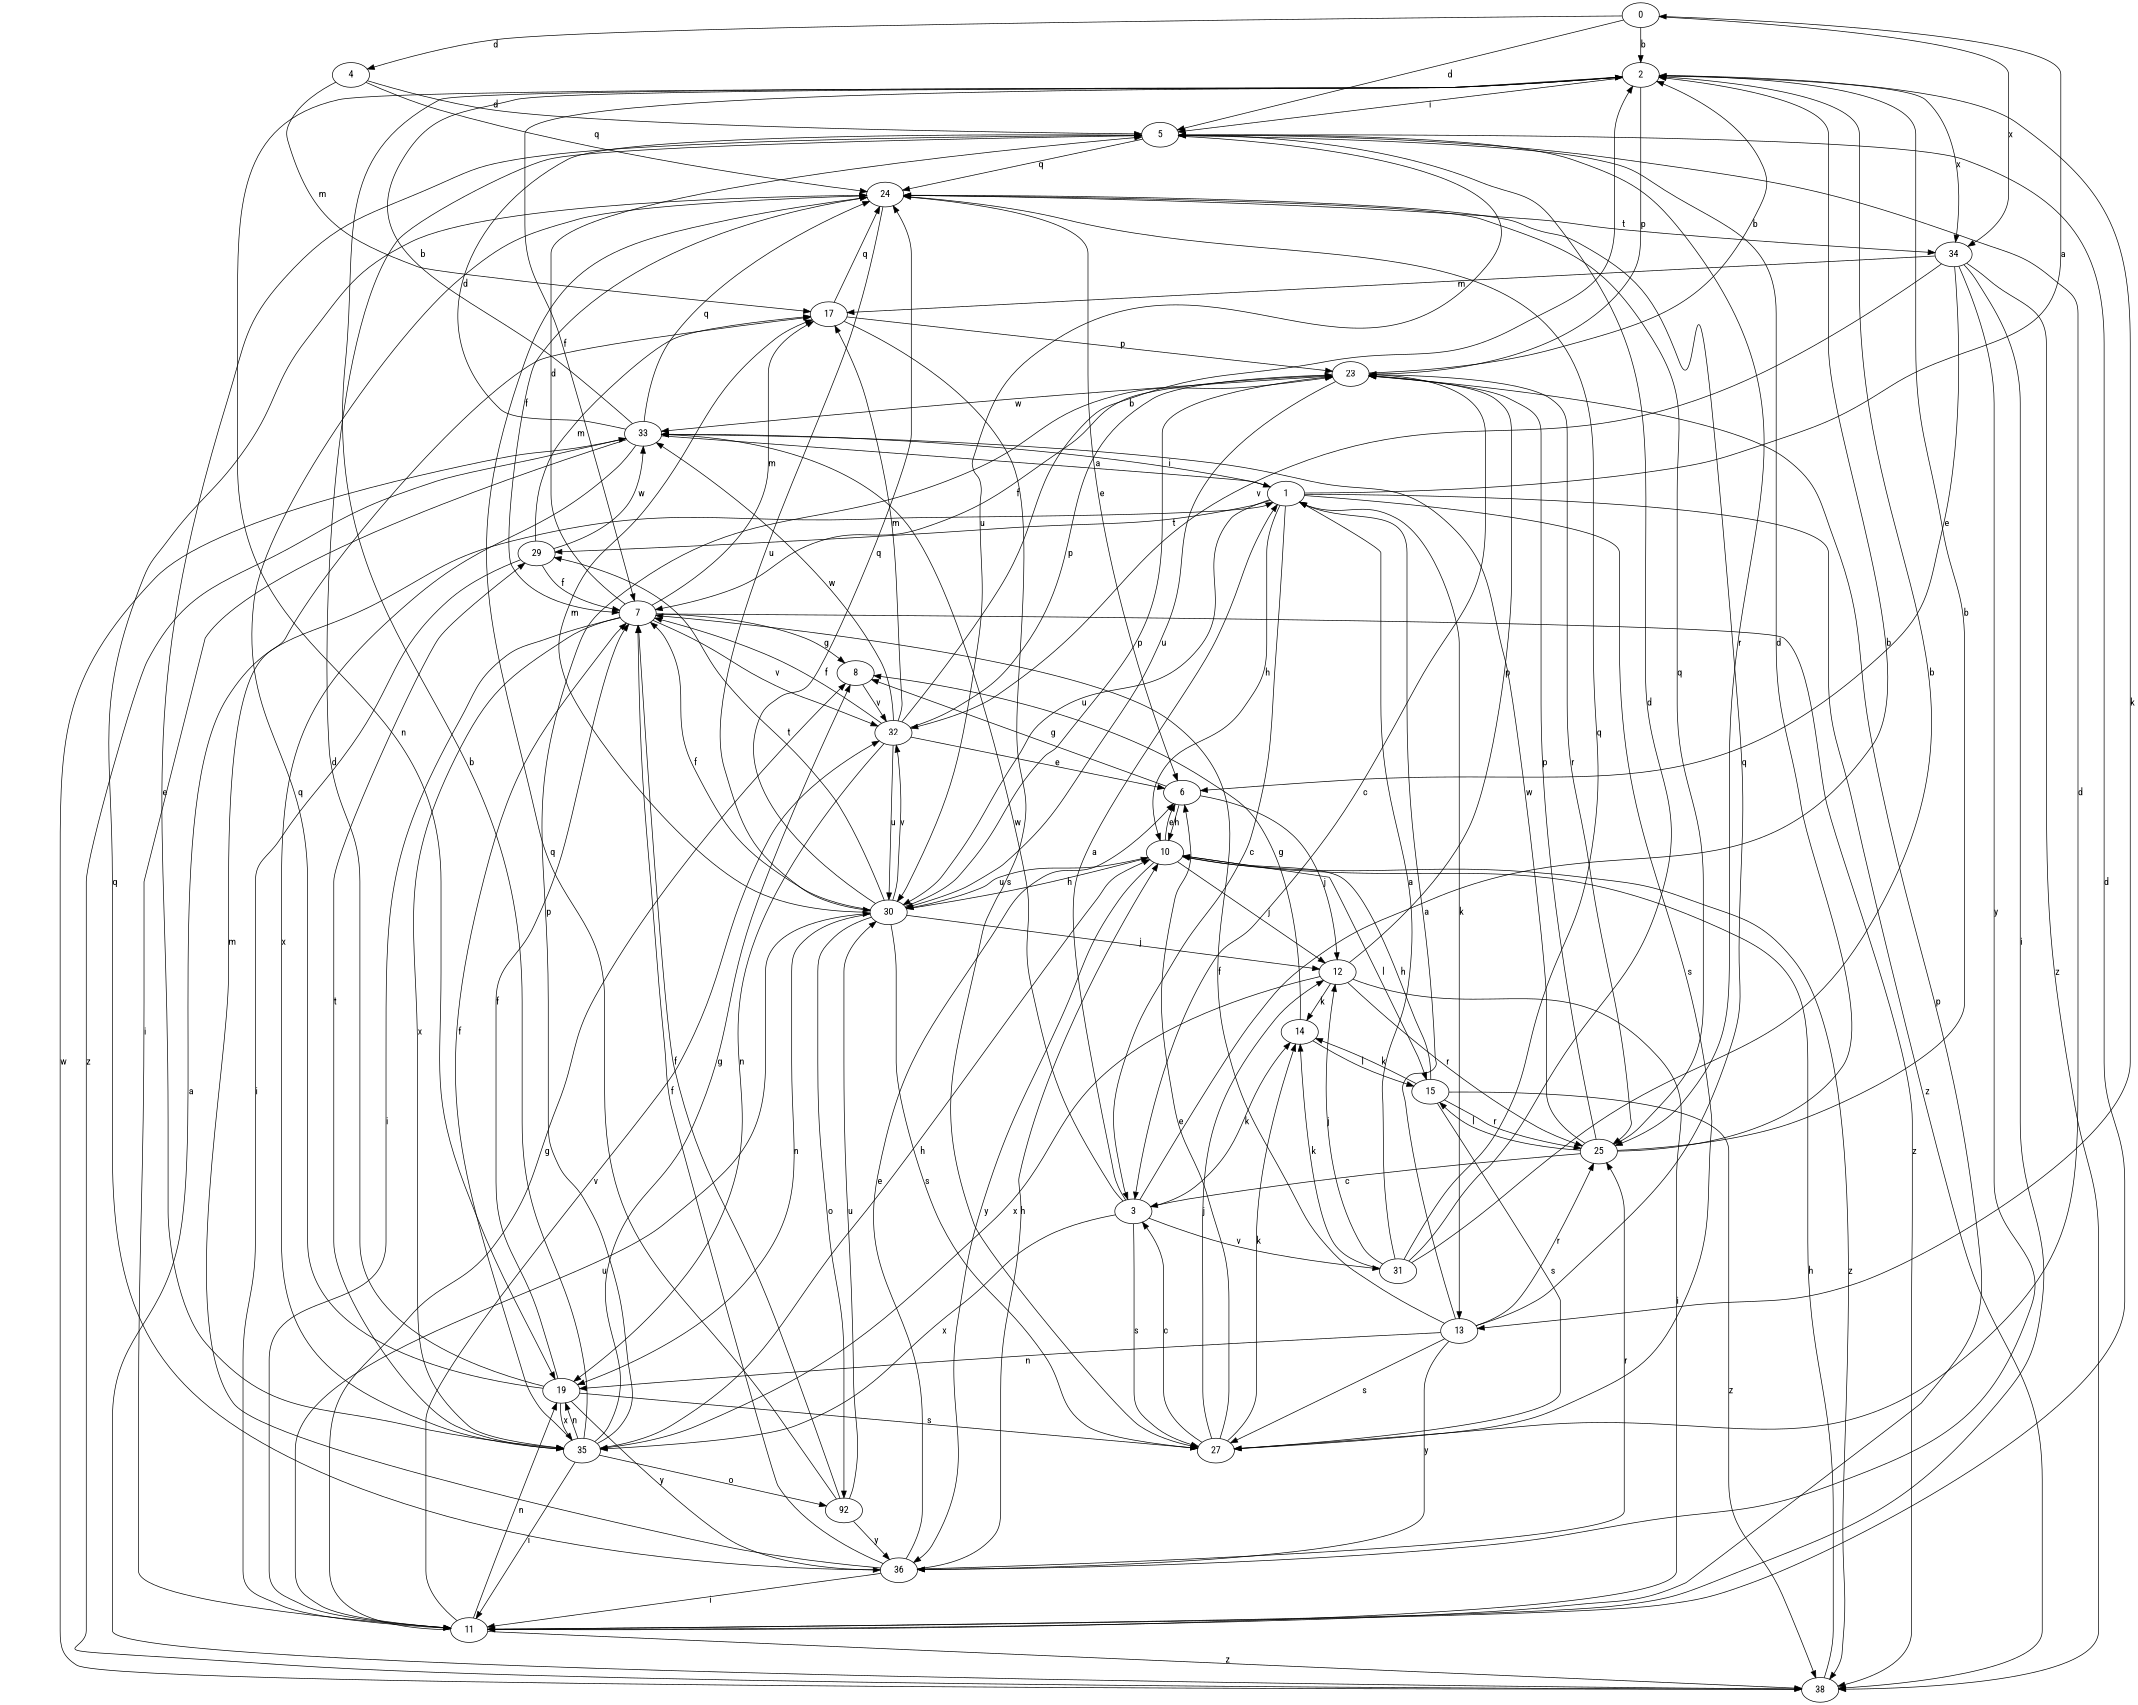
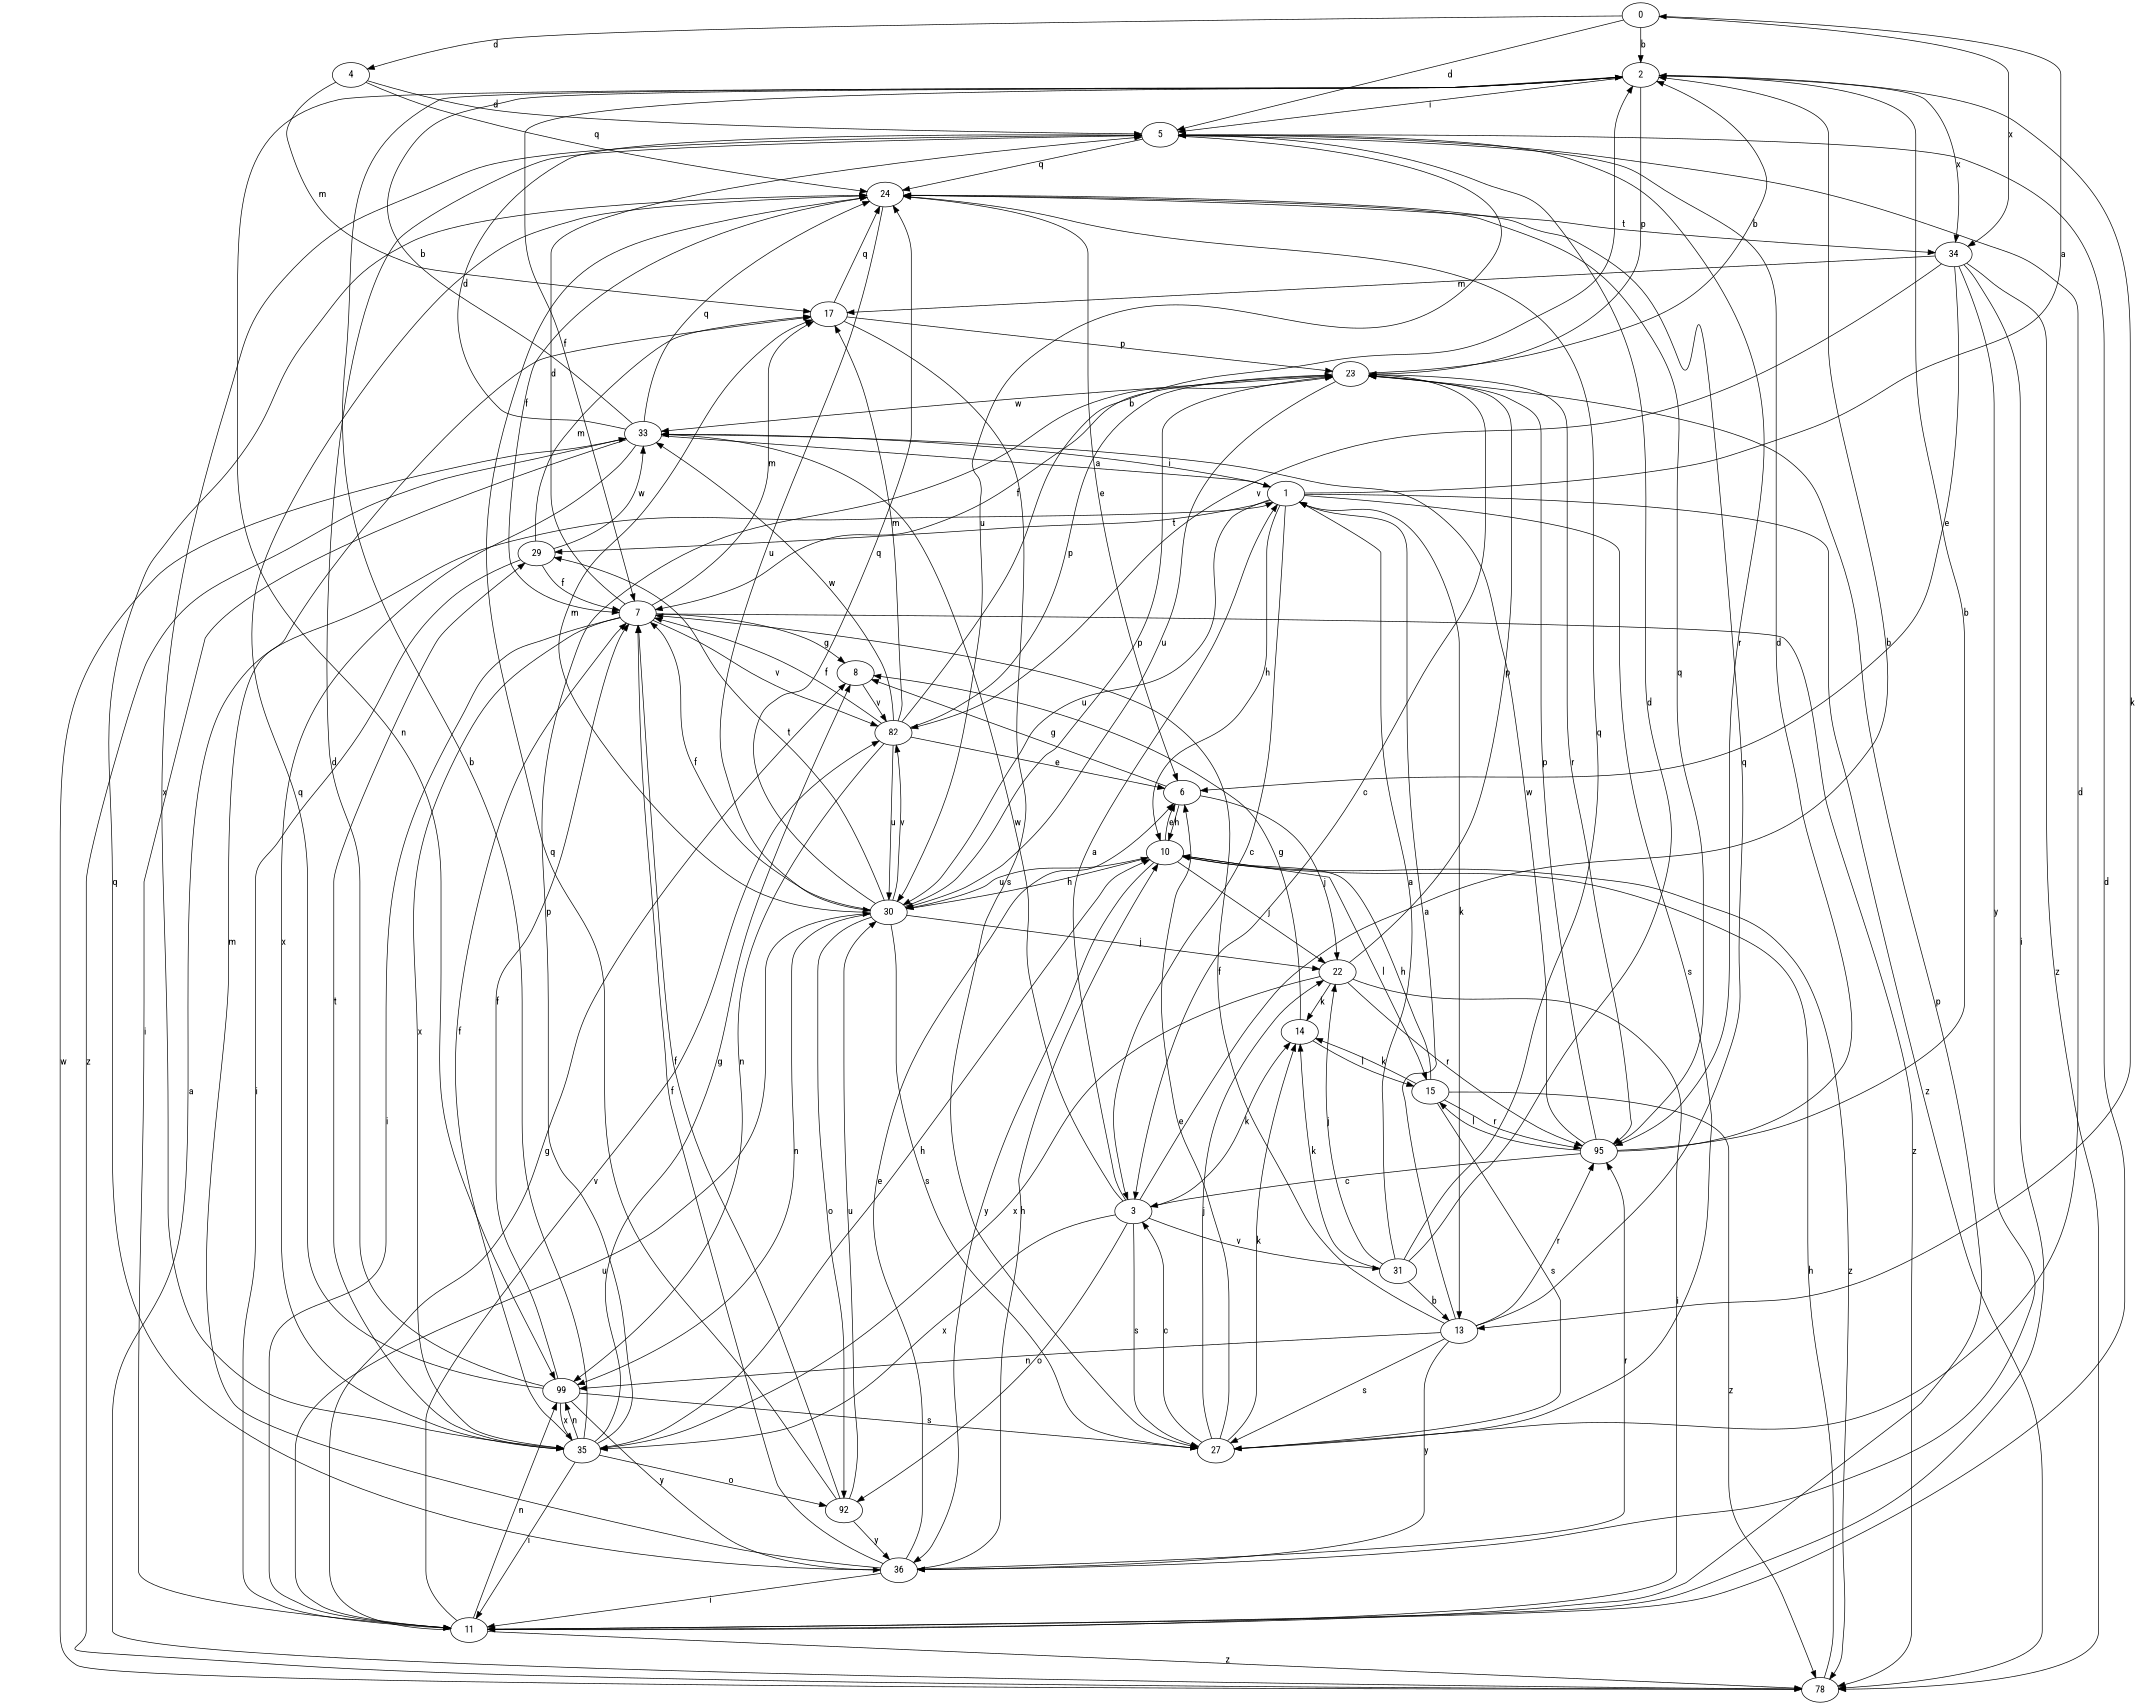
(1930, 715) -> (1426, 1299)
(893, 733) -> (893, 733)
(165, 793) -> (165, 793)
(1338, 972) -> (1338, 972)
(1599, 1152) -> (1599, 1152)
none -> (1015, 1380)
(561, 1391) -> (561, 1391)
(1820, 1690) -> (1820, 1690)
